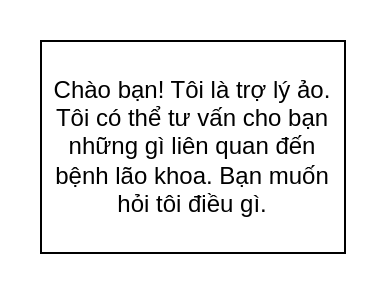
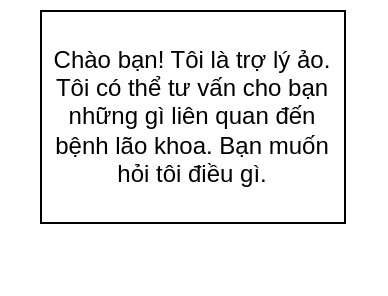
(193, 147) -> (193, 117)
